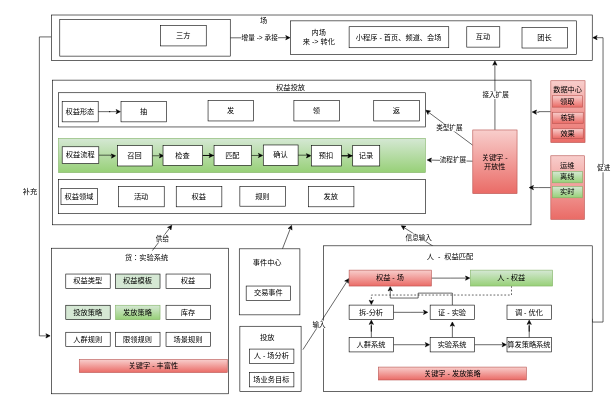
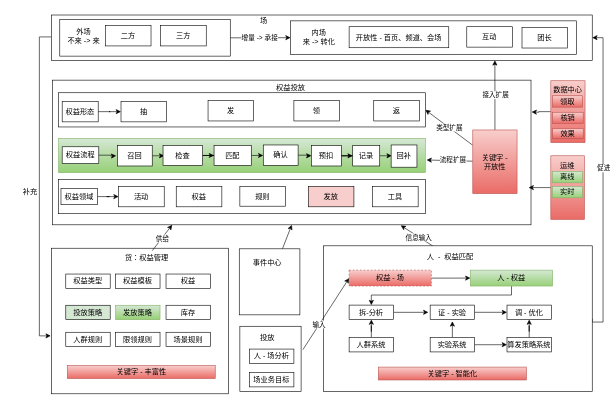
none -> (84, 36)
none -> (128, 36)
(483, 37) -> (489, 37)
(399, 38) -> (399, 38)
none -> (386, 156)
none -> (404, 156)
none -> (109, 197)
(331, 197) -> (331, 197)
none -> (395, 197)
(147, 258) -> (147, 258)
(390, 278) -> (390, 278)
(138, 281) -> (138, 281)
(268, 293) -> none
(443, 295) -> (443, 295)
(390, 296) -> (501, 312)
(424, 345) -> none
(153, 366) -> (141, 372)
(452, 374) -> (452, 374)
